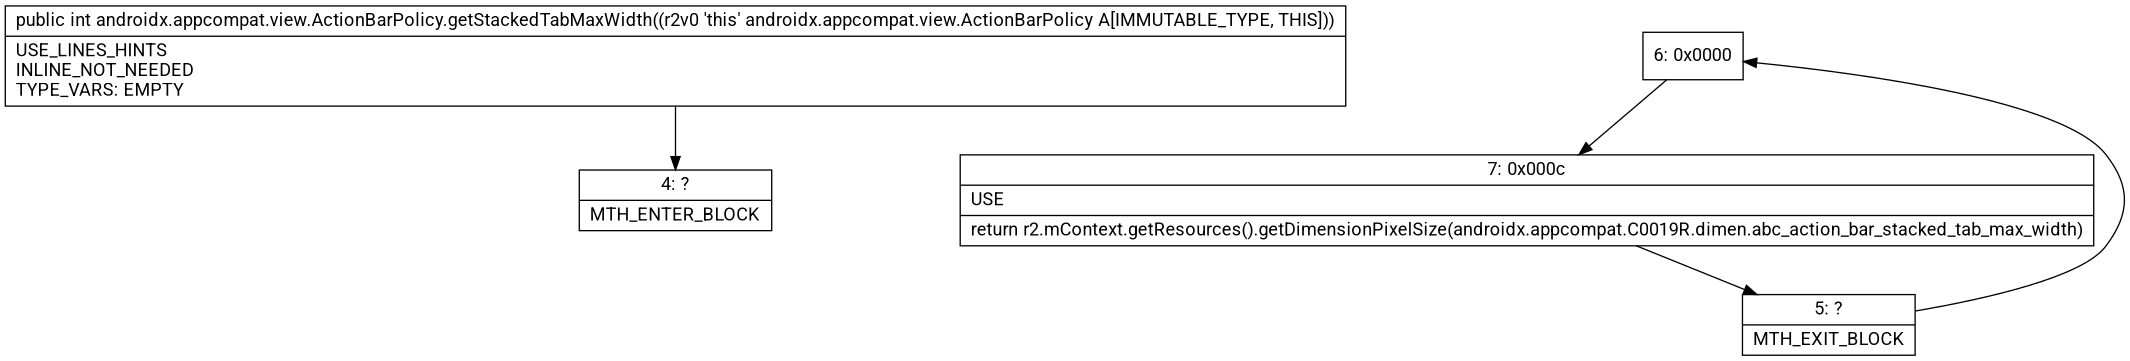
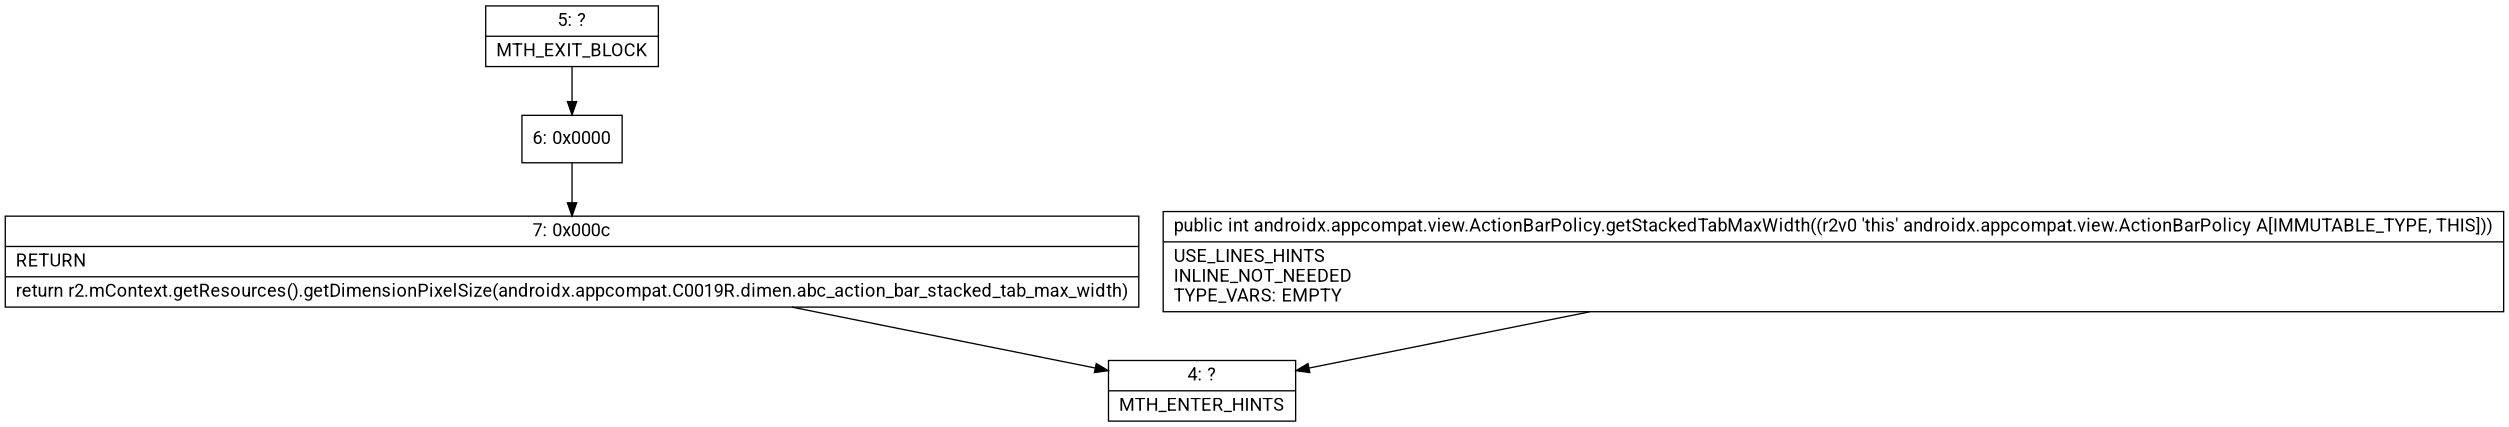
(988, 200) -> (51, 261)
(676, 215) -> (1202, 405)
(1690, 268) -> (944, 338)
